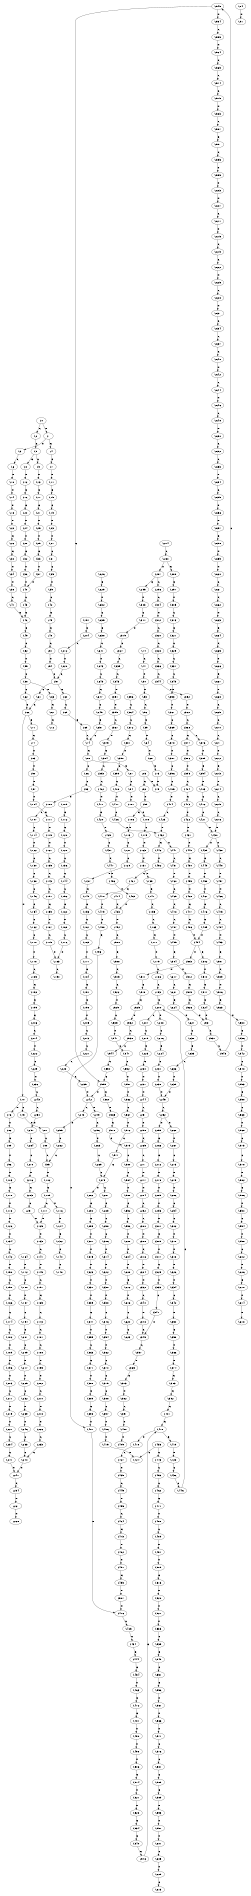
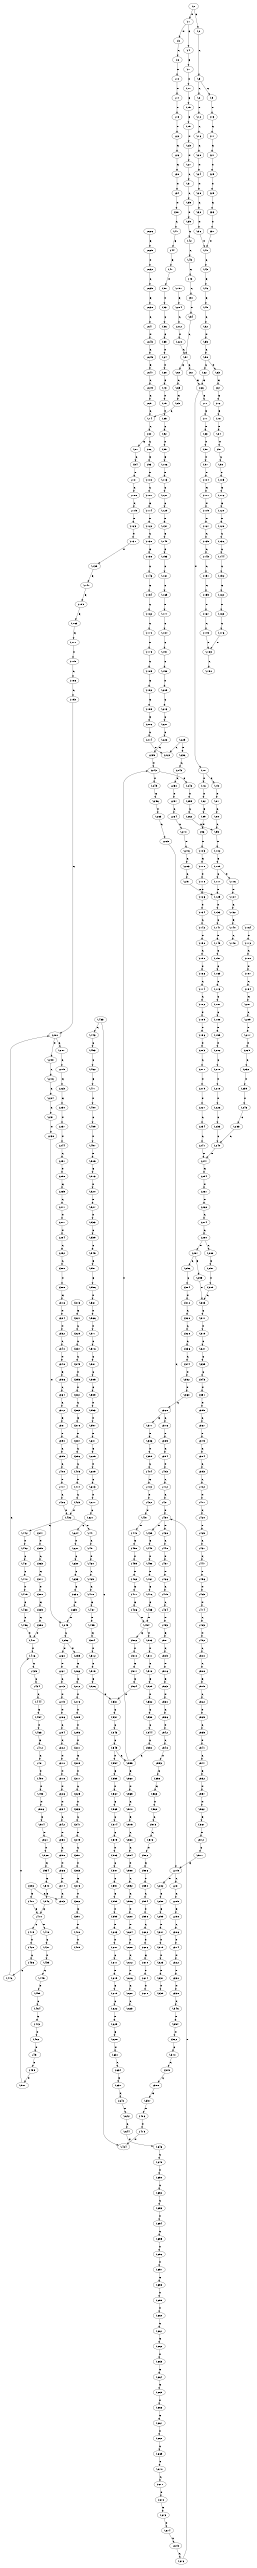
none -> (218, 419)
none -> (221, 465)
(18, 612) -> (174, 240)
(173, 612) -> (207, 1294)
(150, 781) -> (164, 410)
(125, 903) -> (202, 1601)
(34, 1060) -> (175, 747)
none -> (204, 1214)
(90, 1311) -> none
(143, 1329) -> (62, 1371)
(172, 1390) -> (44, 1895)
none -> (93, 1494)
